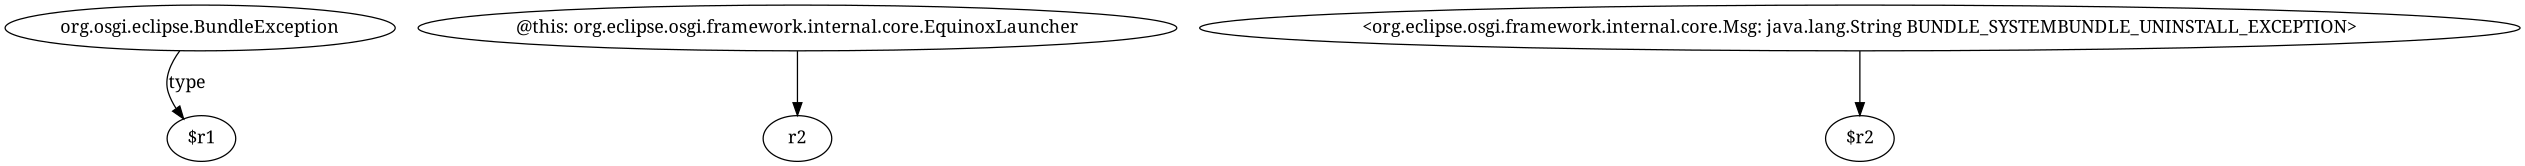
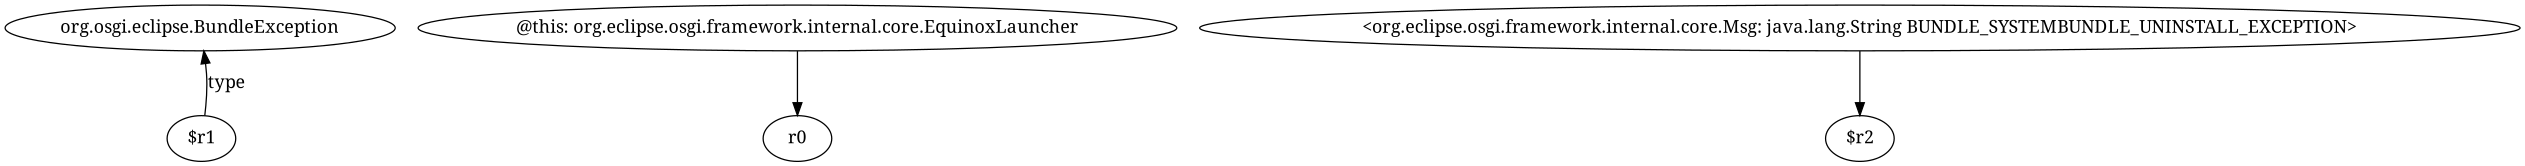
(167, 79) -> (207, 90)
(797, 139) -> (797, 139)
